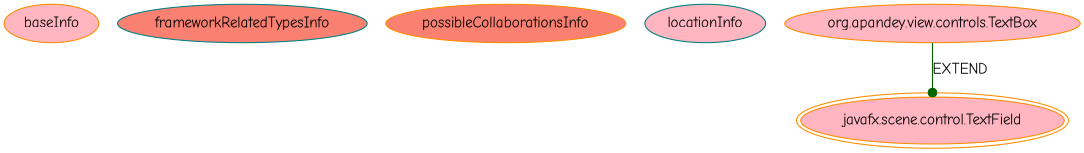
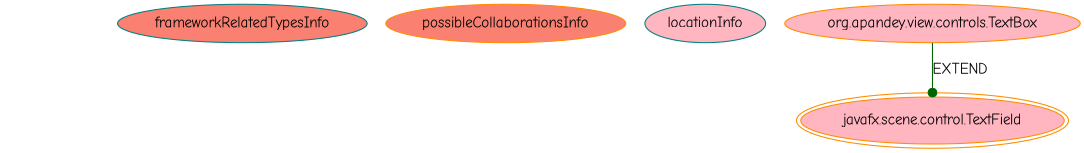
(51, 23) -> none
